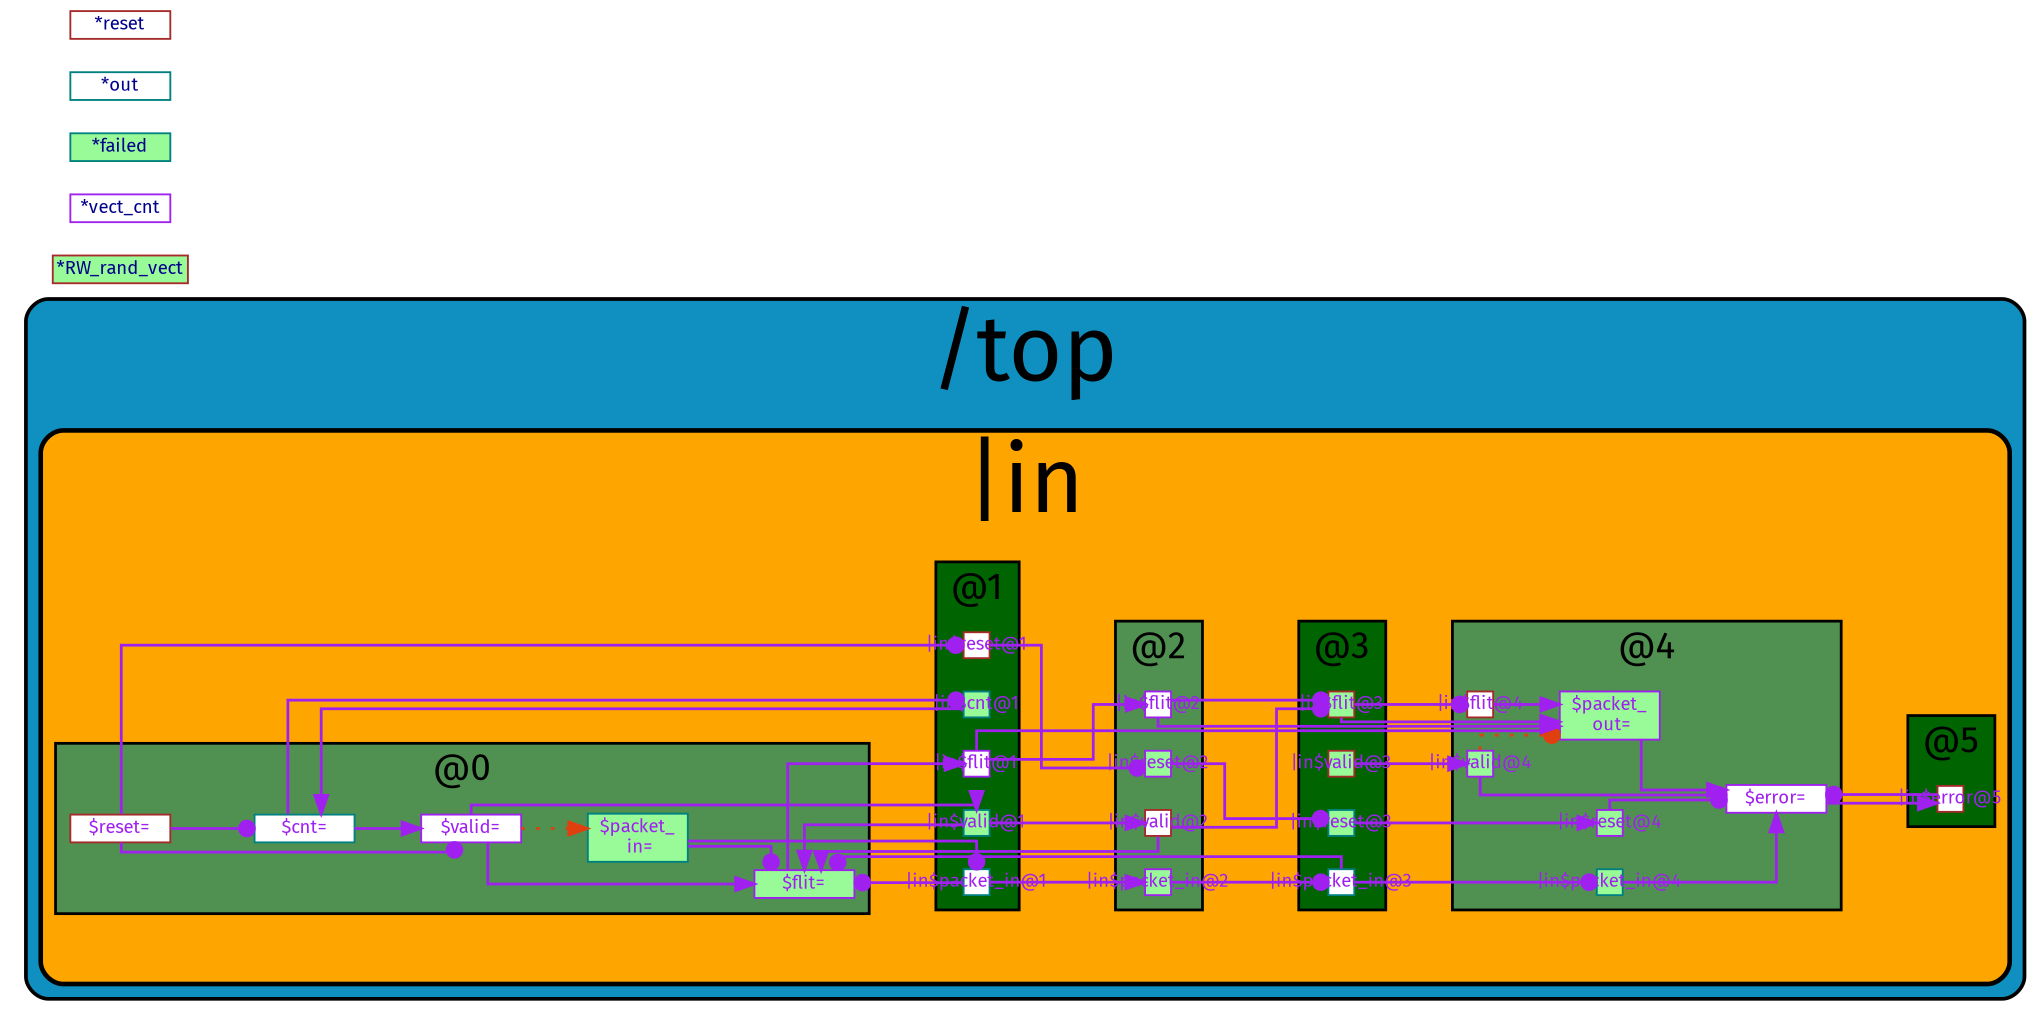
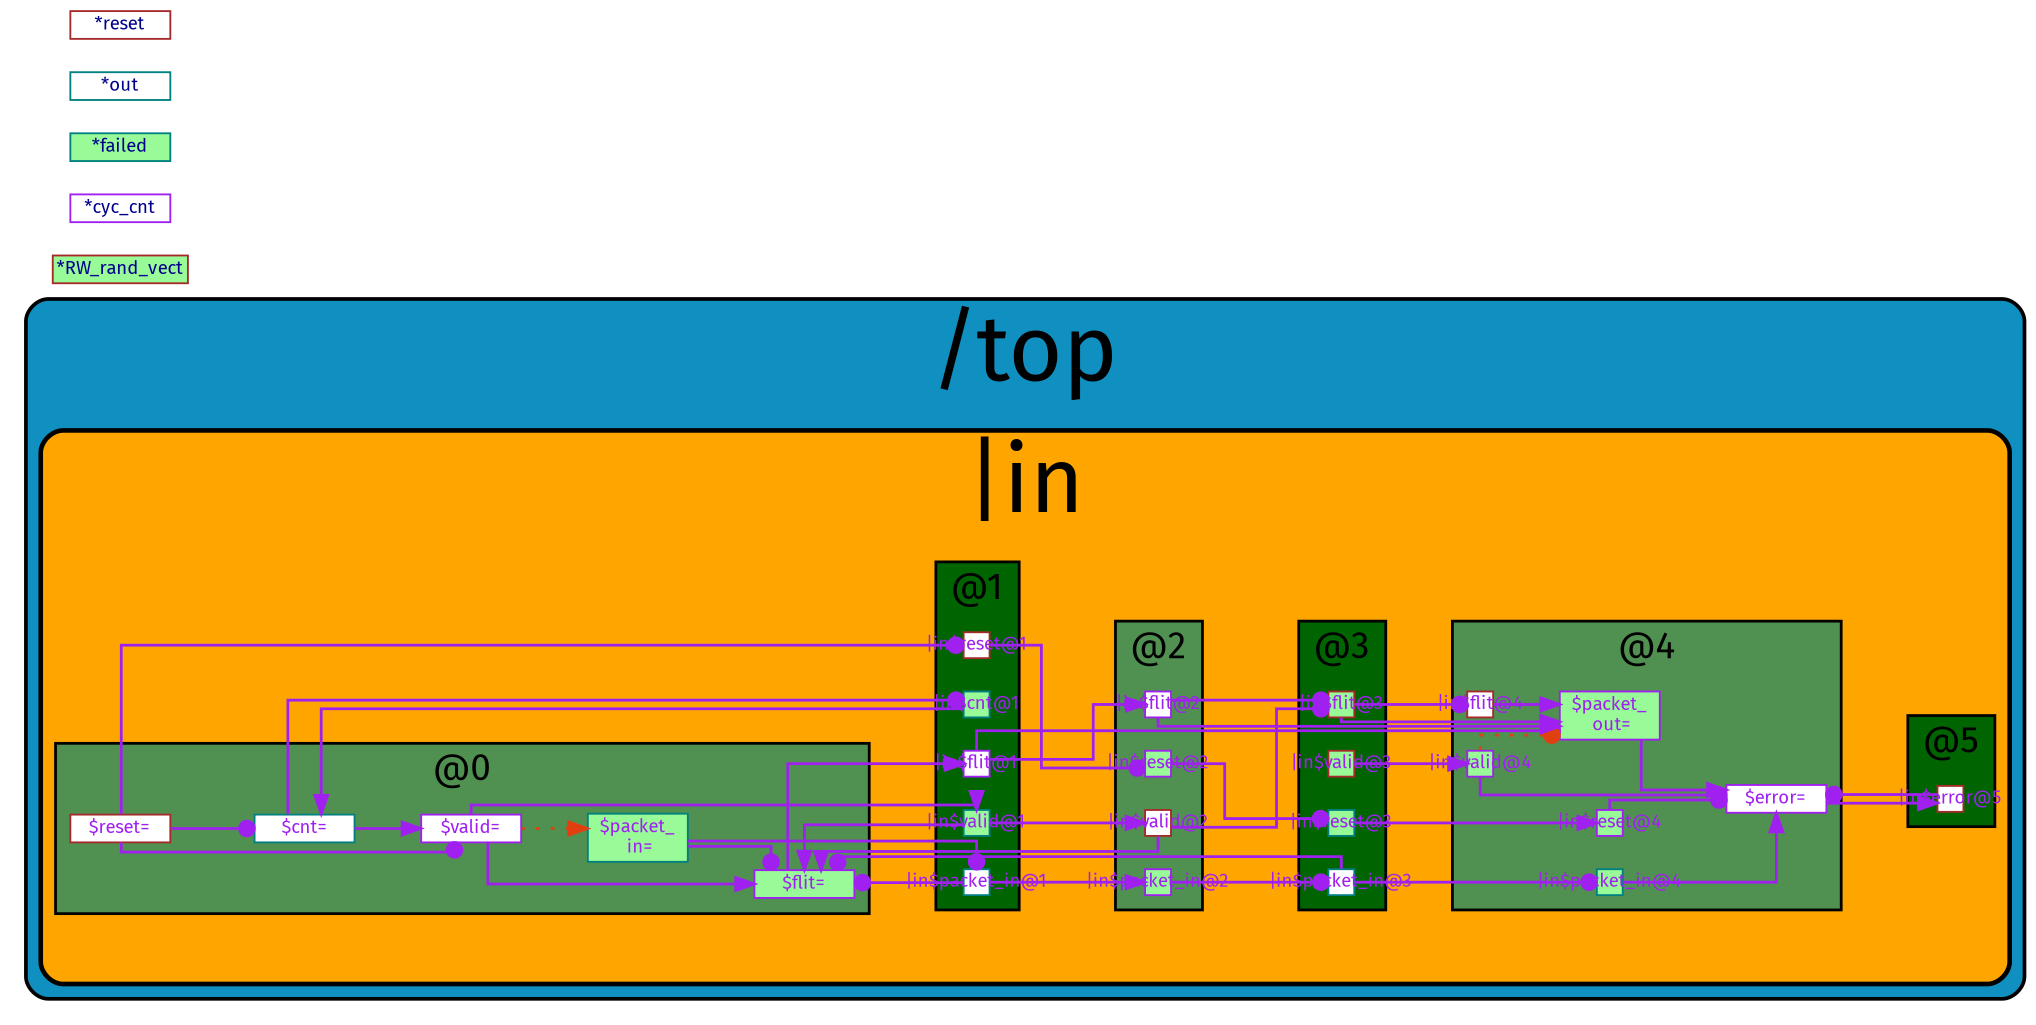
(120, 208) -> (120, 208)
